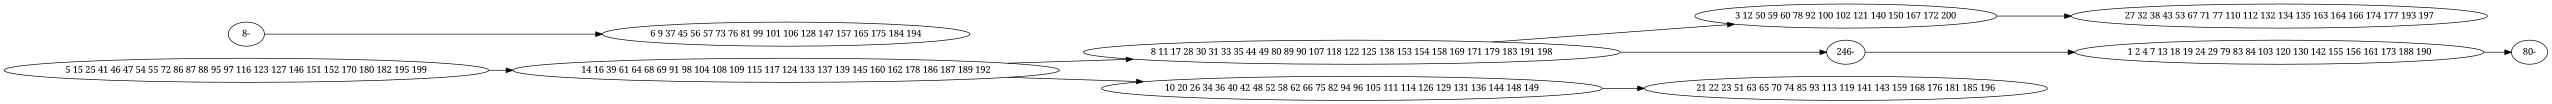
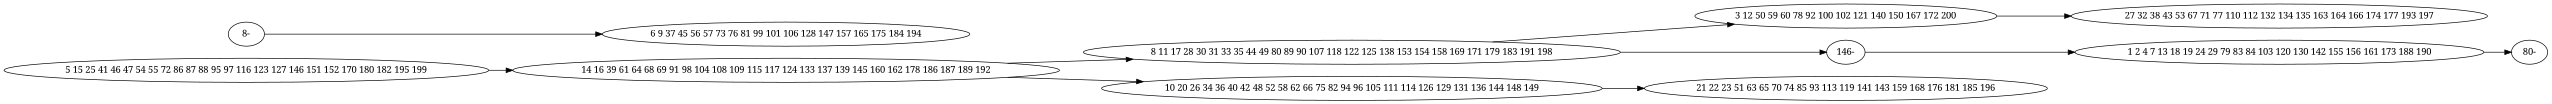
(1846, 52) -> (1846, 52)
